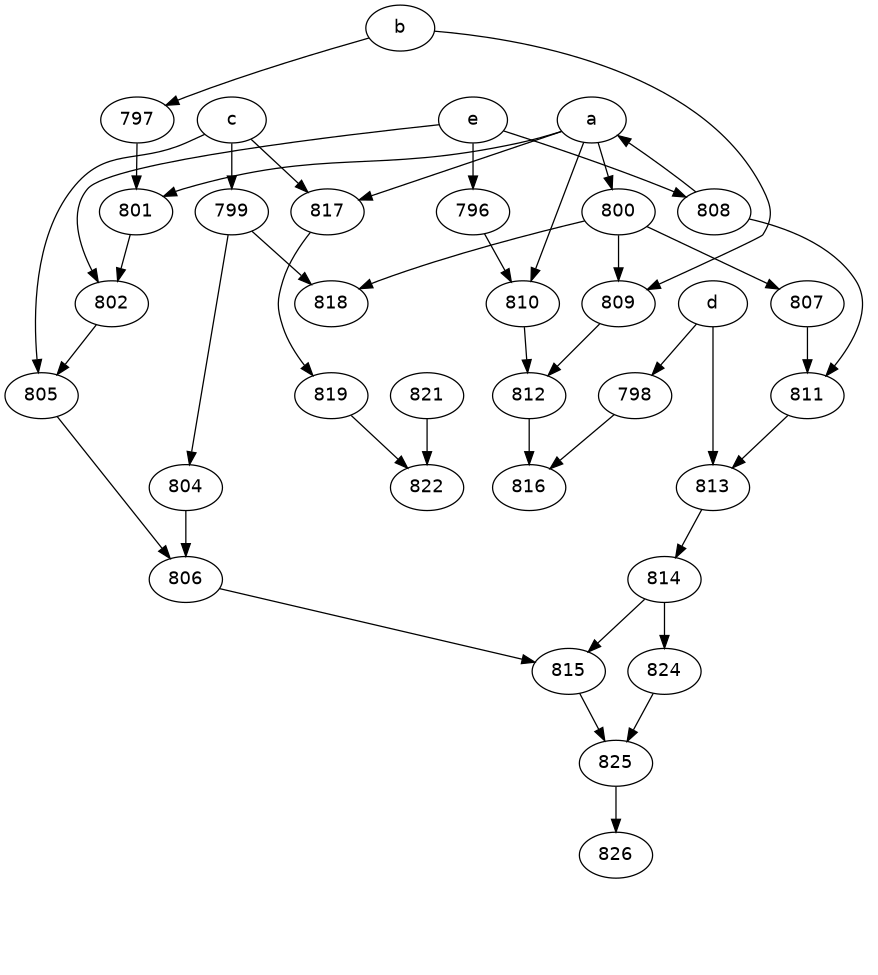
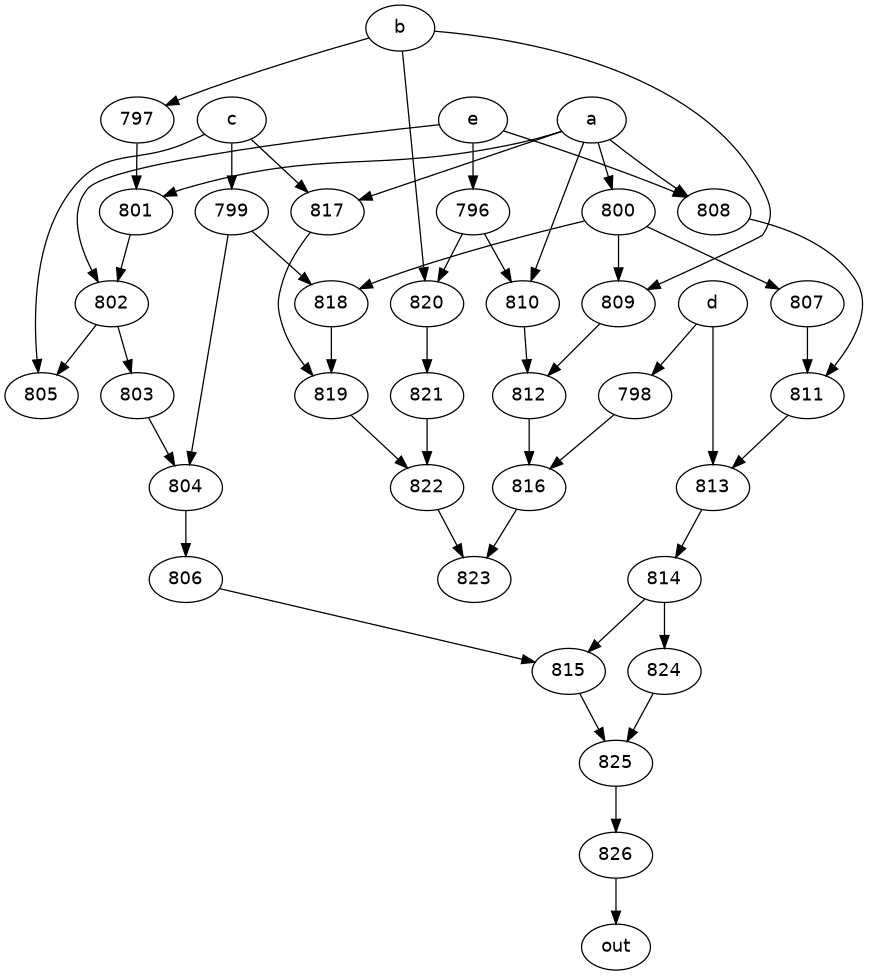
(663, 167) -> (643, 165)
none -> (427, 304)
none -> (331, 343)
none -> (137, 396)
(110, 482) -> none
none -> (474, 579)
none -> (616, 947)
